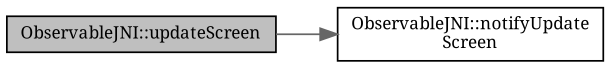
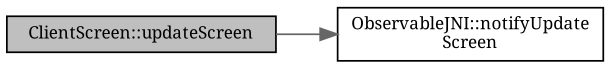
(141, 34) -> (141, 34)
